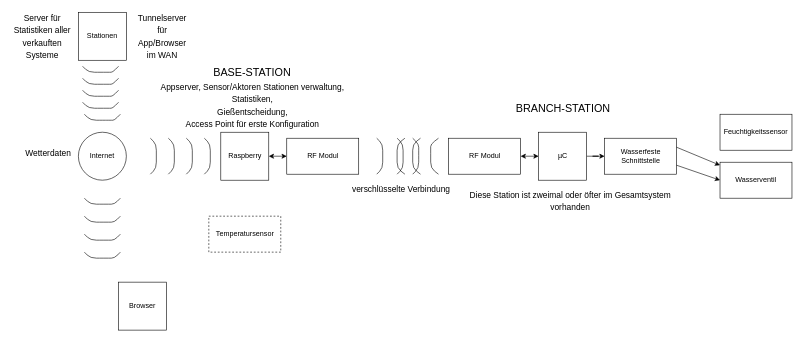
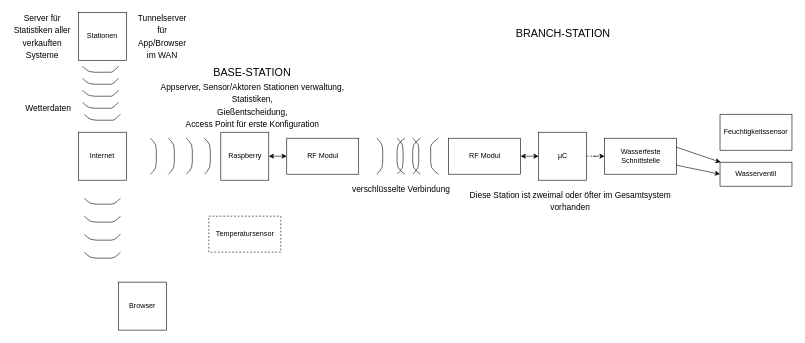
(563, 108) -> (563, 33)
(48, 153) -> (48, 108)
(102, 156) -> (102, 156)
(598, 156) -> (598, 156)
(756, 180) -> (756, 174)
